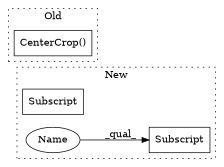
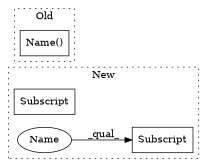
(53, 43) -> (45, 43)
